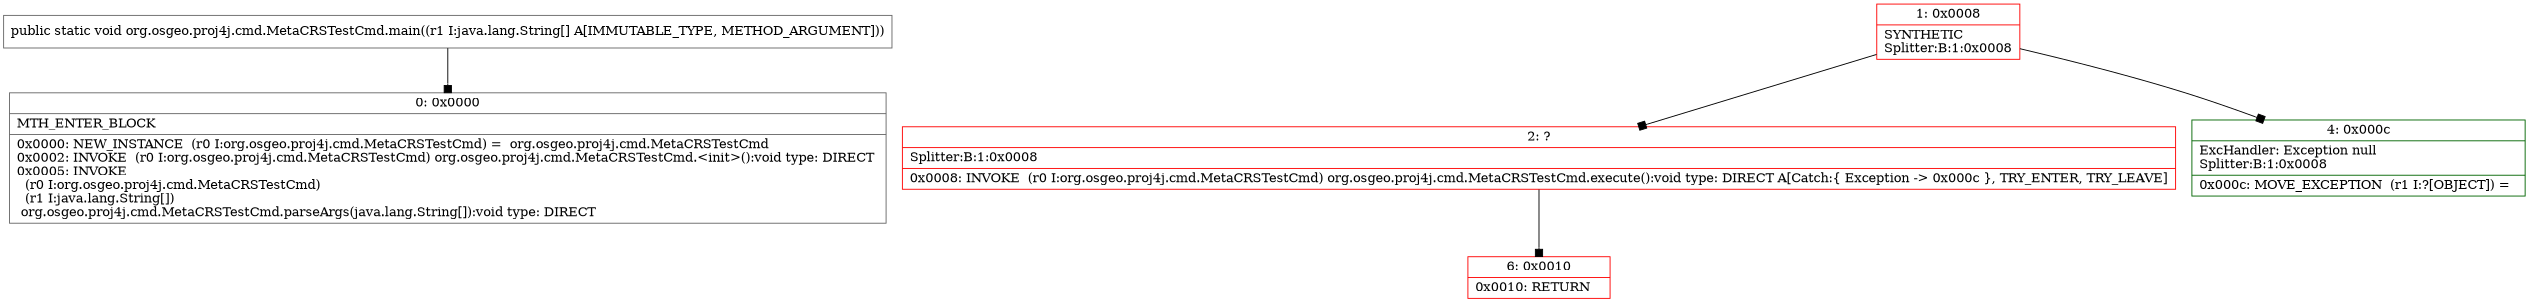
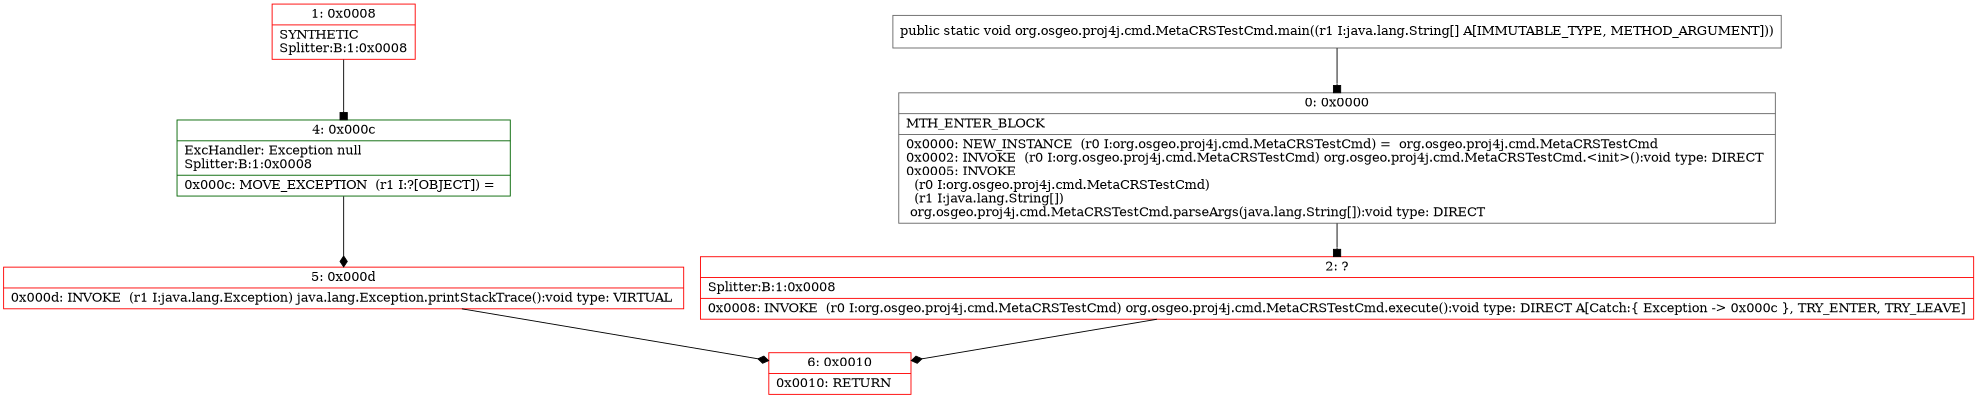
(1762, 89) -> (1337, 235)
(1539, 218) -> (1039, 339)
none -> (344, 288)
